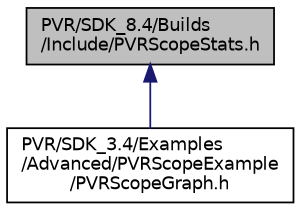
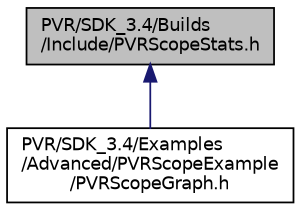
(150, 36) -> (150, 36)
